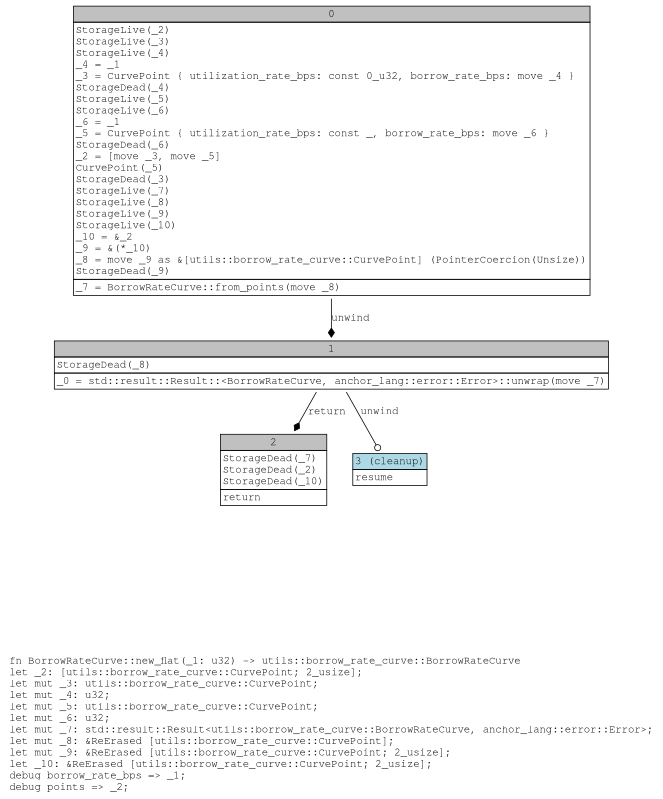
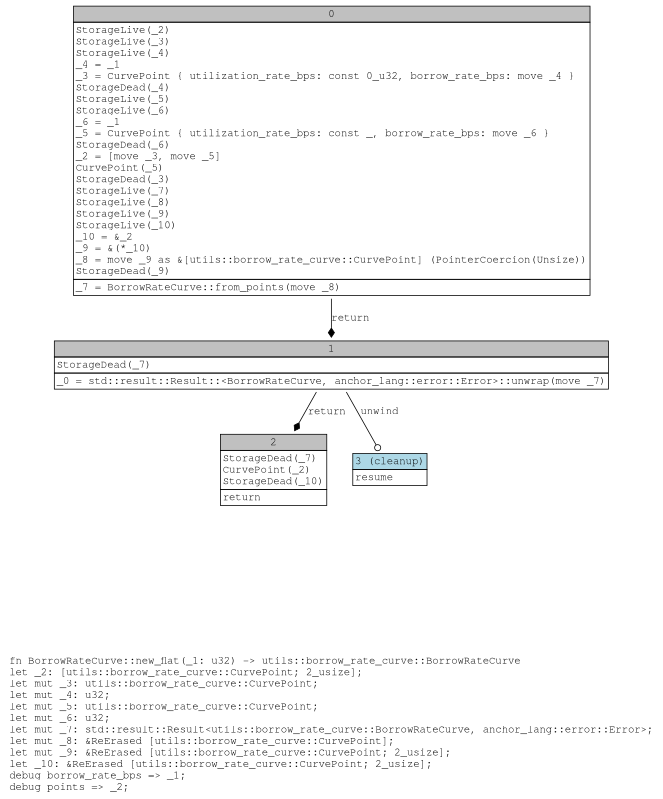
(350, 318) -> (350, 318)
(104, 365) -> (104, 365)
(270, 469) -> (267, 469)
